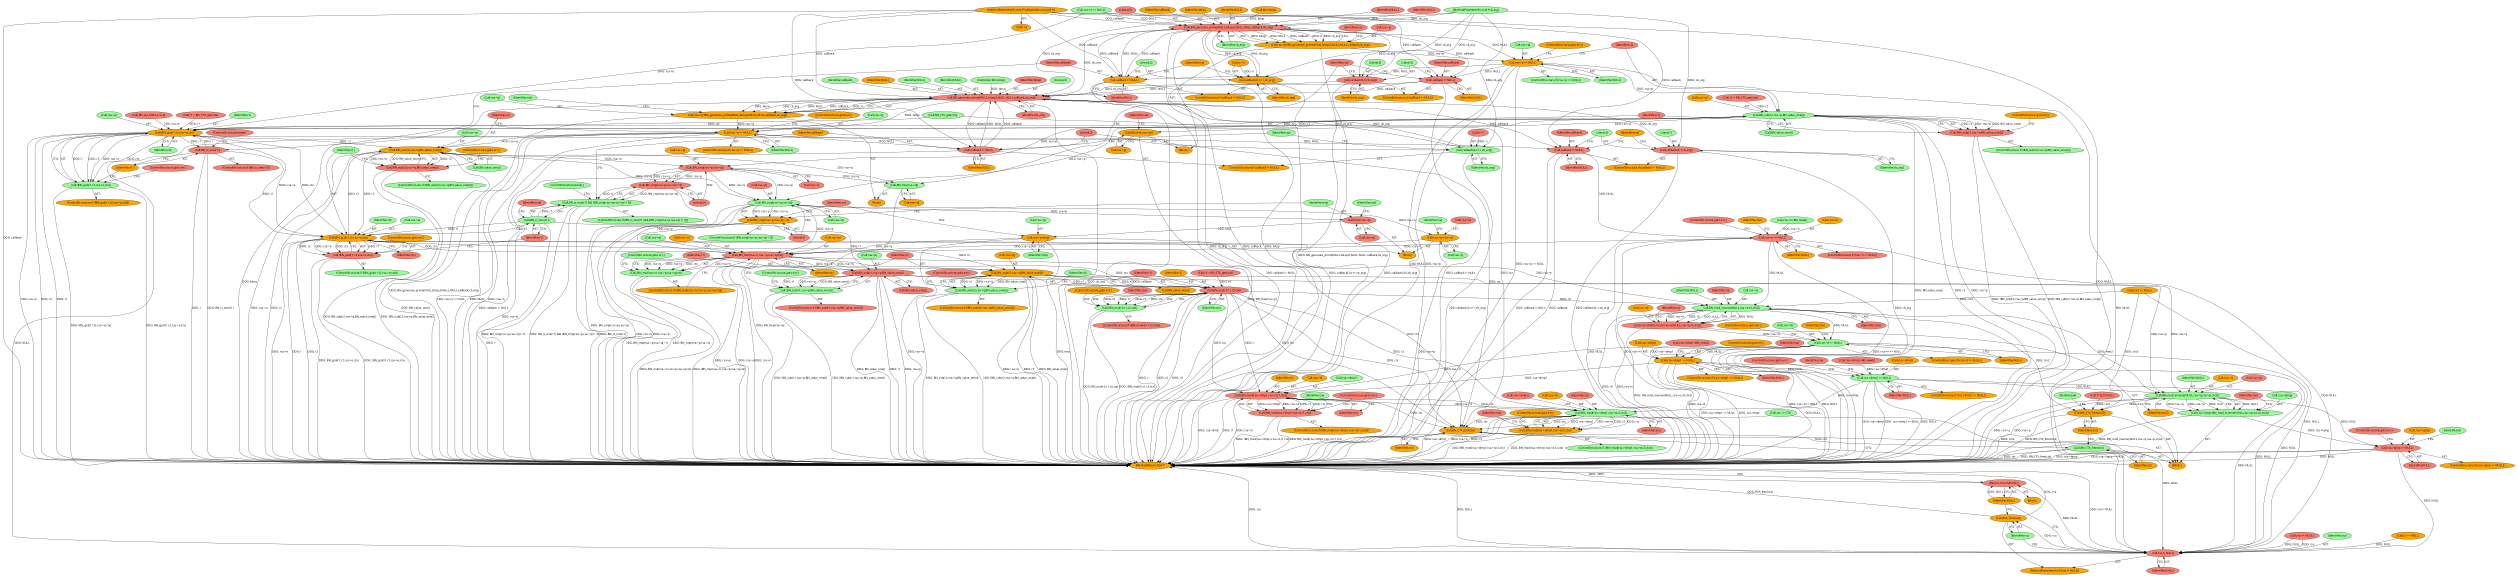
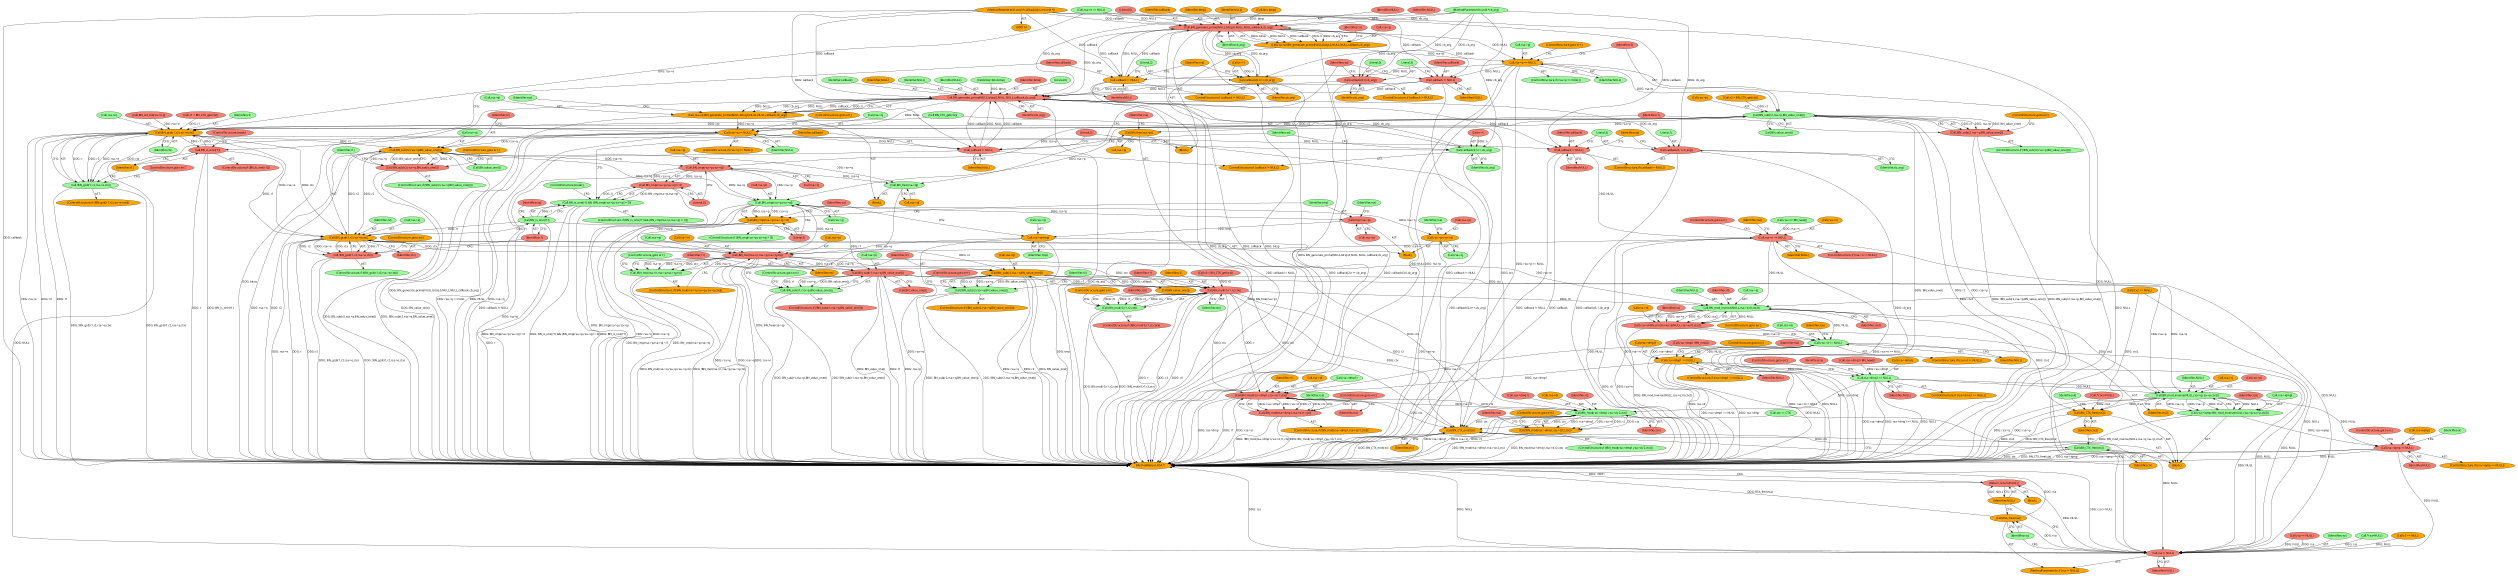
(1741, 98) -> (1741, 98)
(1060, 244) -> none
(2123, 308) -> (2123, 308)
(2106, 352) -> (2106, 352)
none -> (1354, 454)
none -> (2372, 536)
